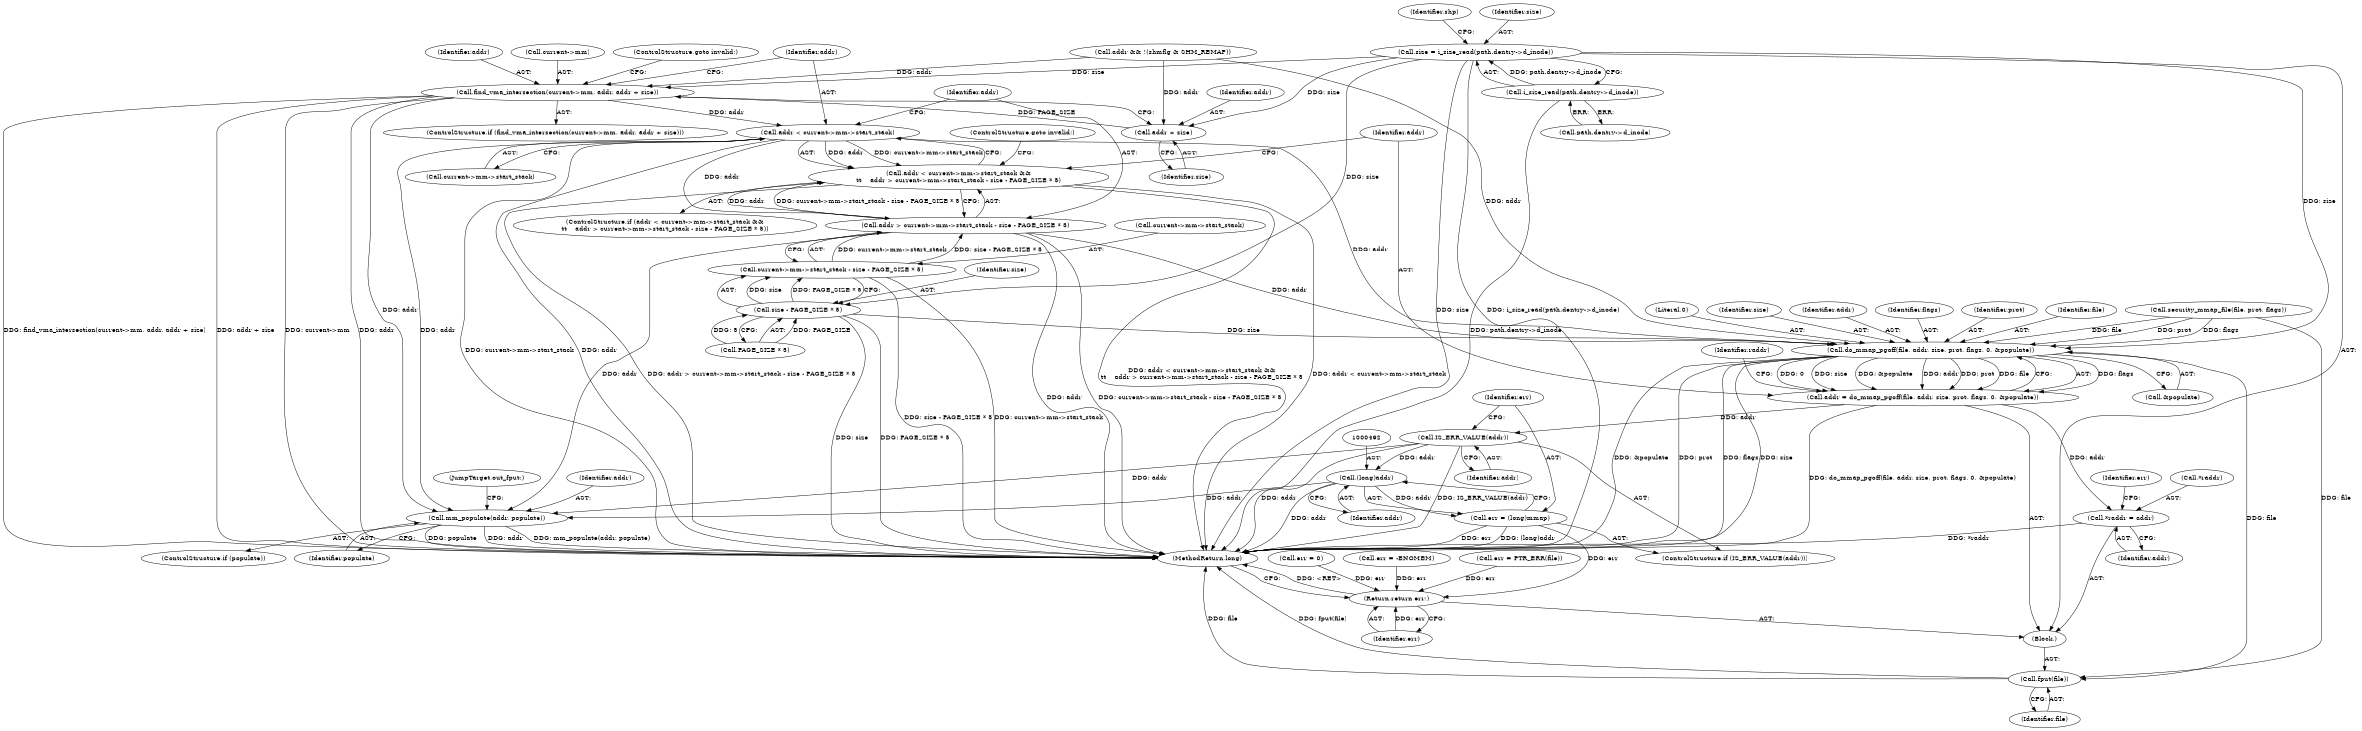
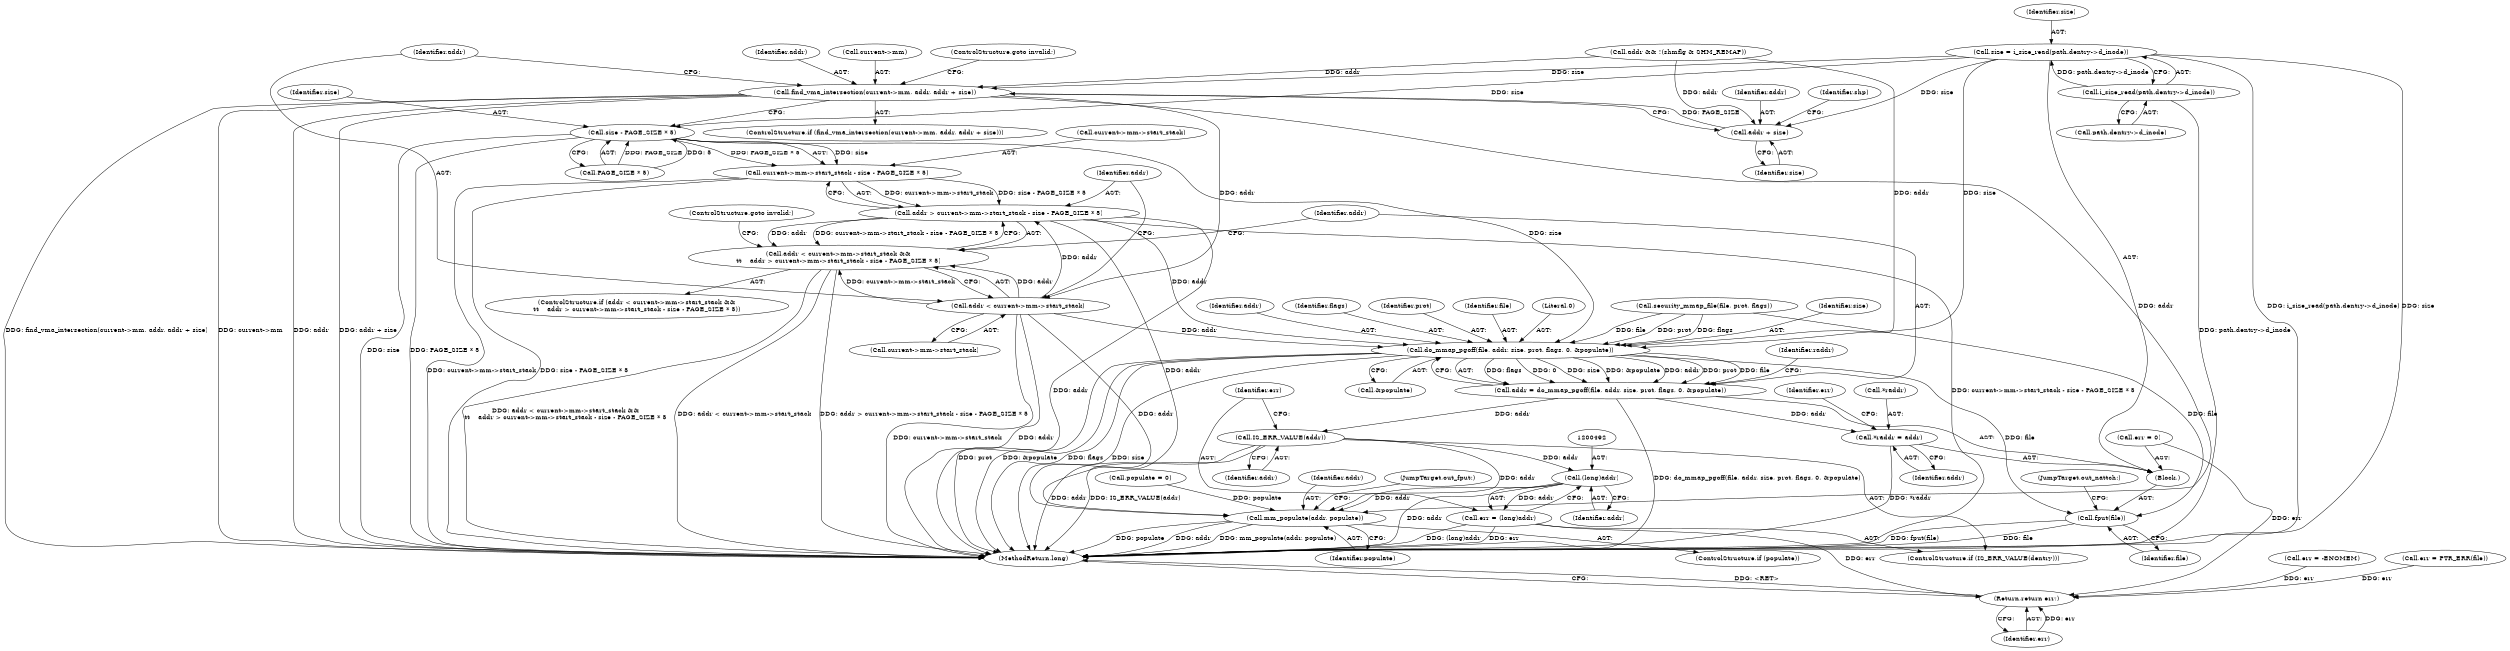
(1453, 30) -> (1805, 112)
(1582, 113) -> (2152, 113)
(1607, 113) -> (2130, 113)
(862, 294) -> (752, 113)
(1367, 438) -> (1592, 438)
none -> (1141, 478)
none -> (2079, 478)
(1511, 518) -> (1499, 518)
(1735, 558) -> (1984, 558)
(1730, 619) -> (2152, 456)
